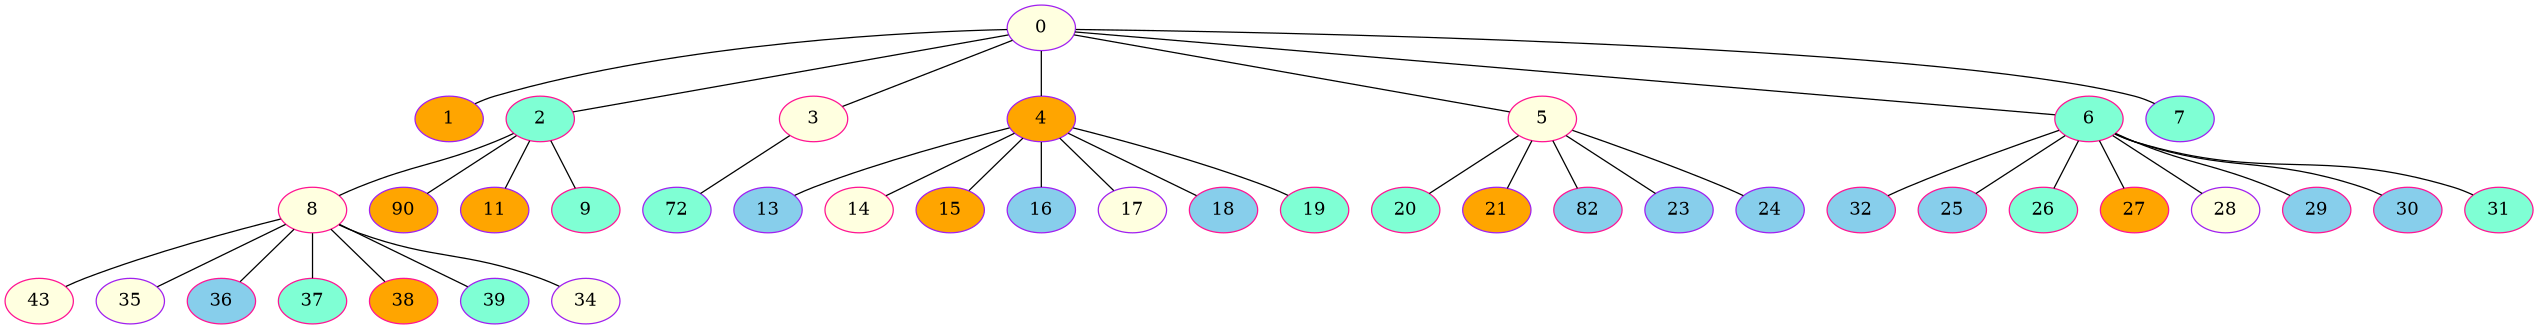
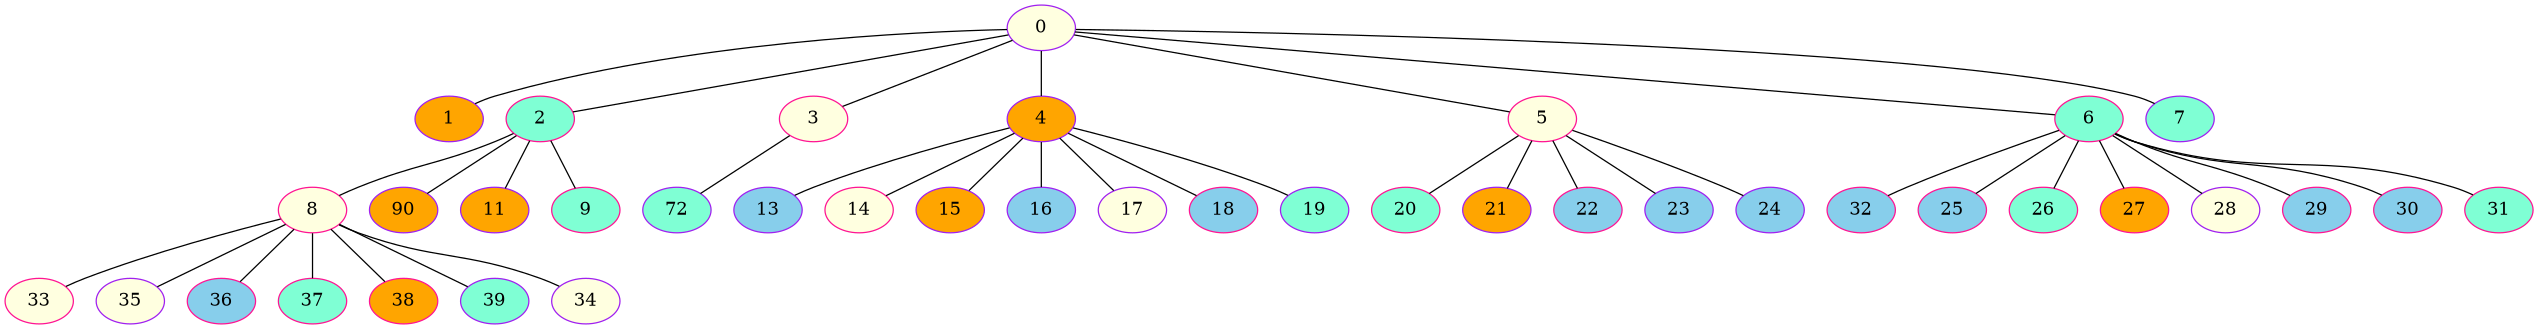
(1315, 210) -> (1315, 210)
(1588, 210) -> (1588, 210)
(39, 301) -> (39, 301)
